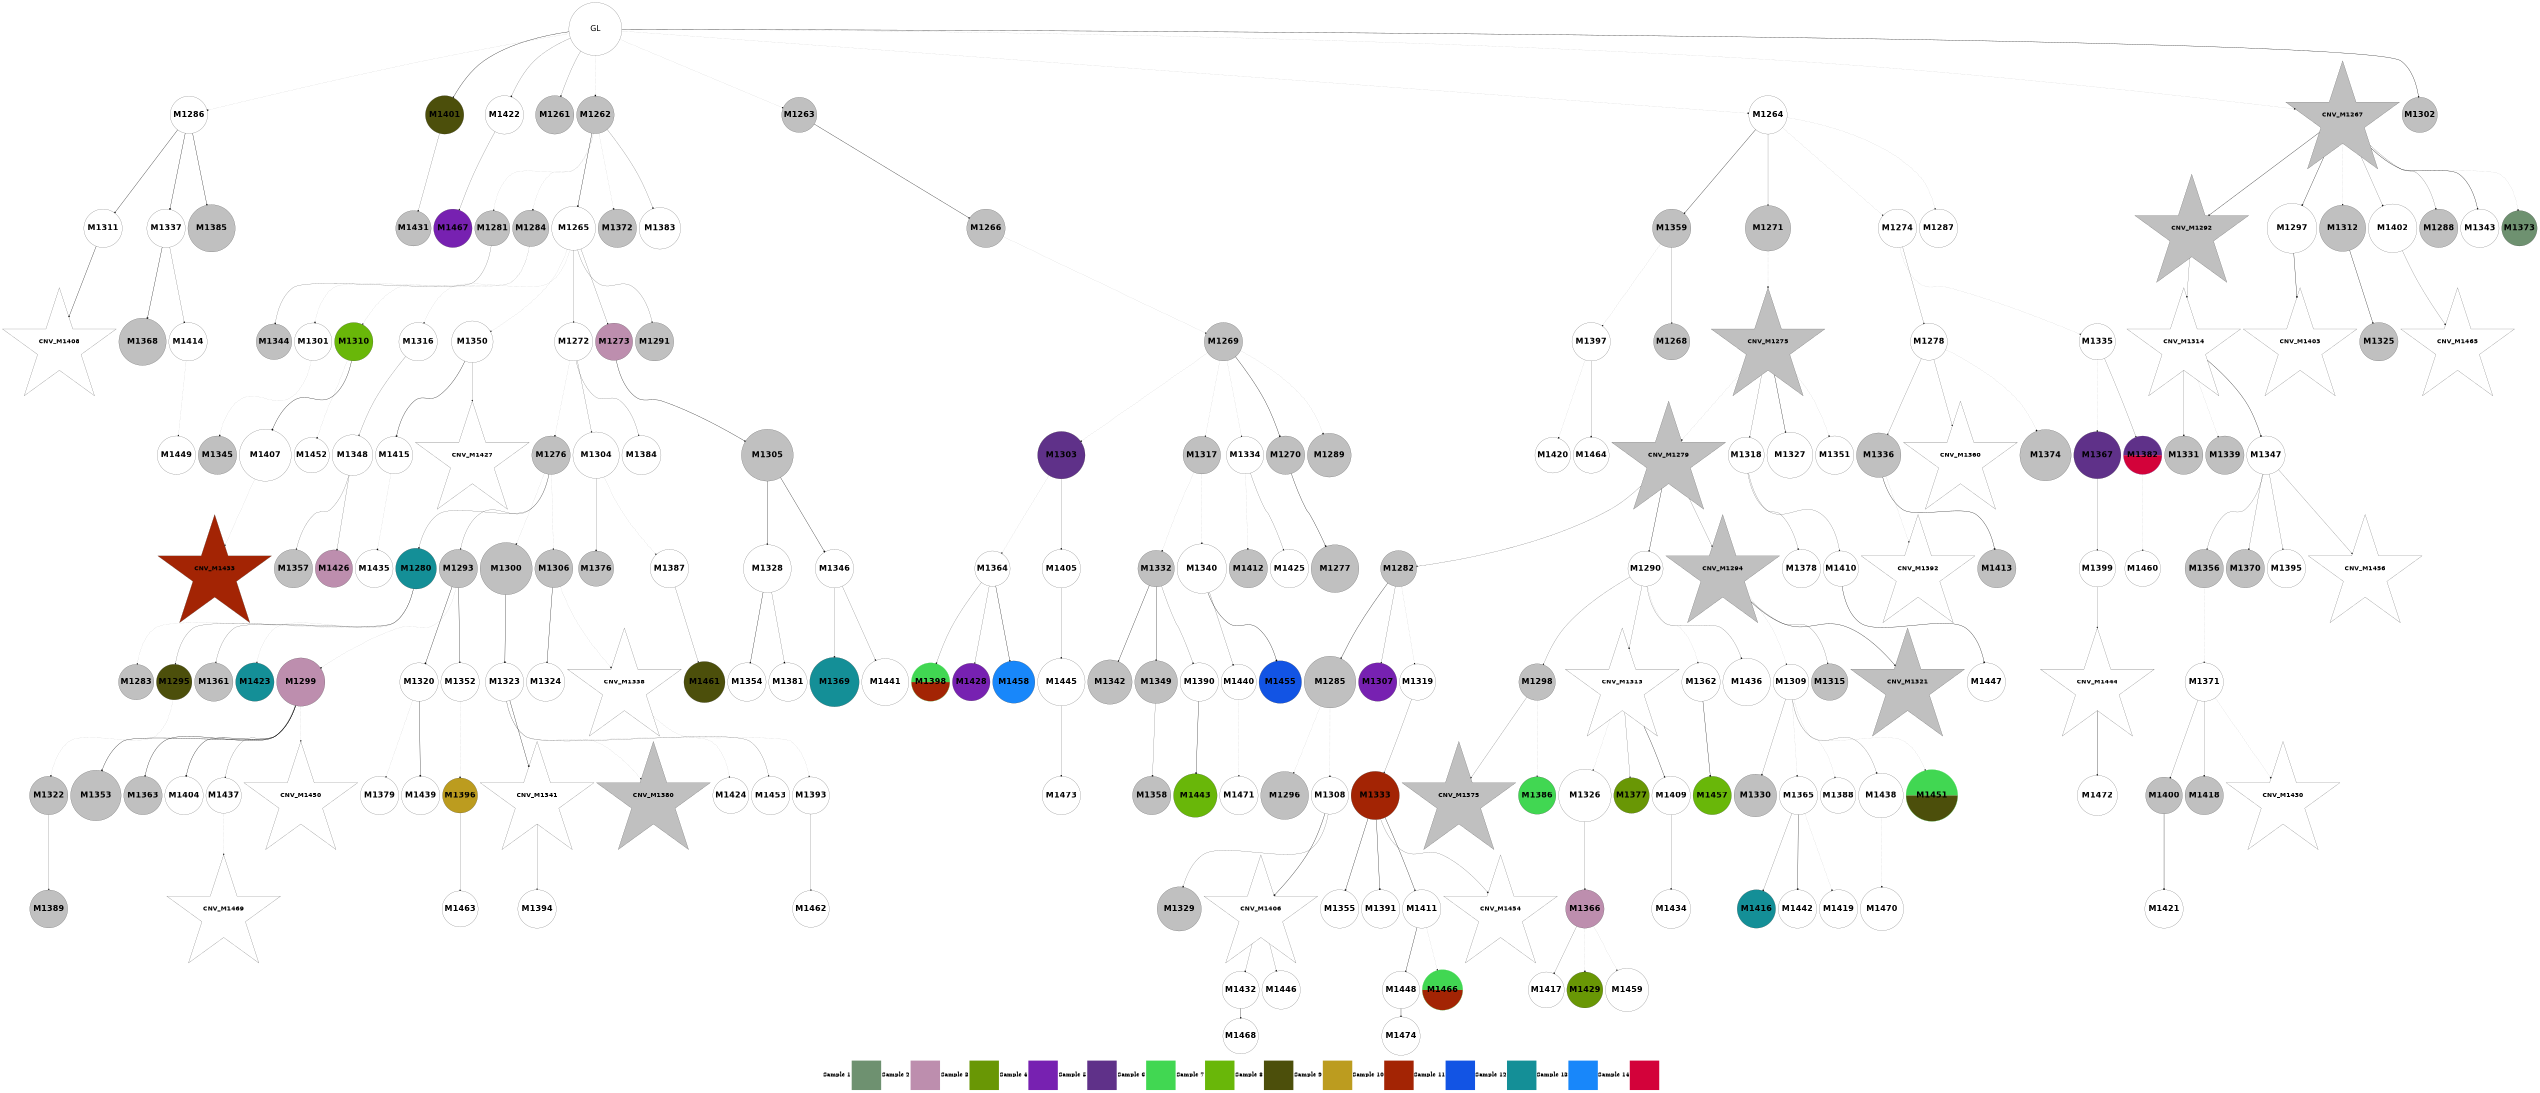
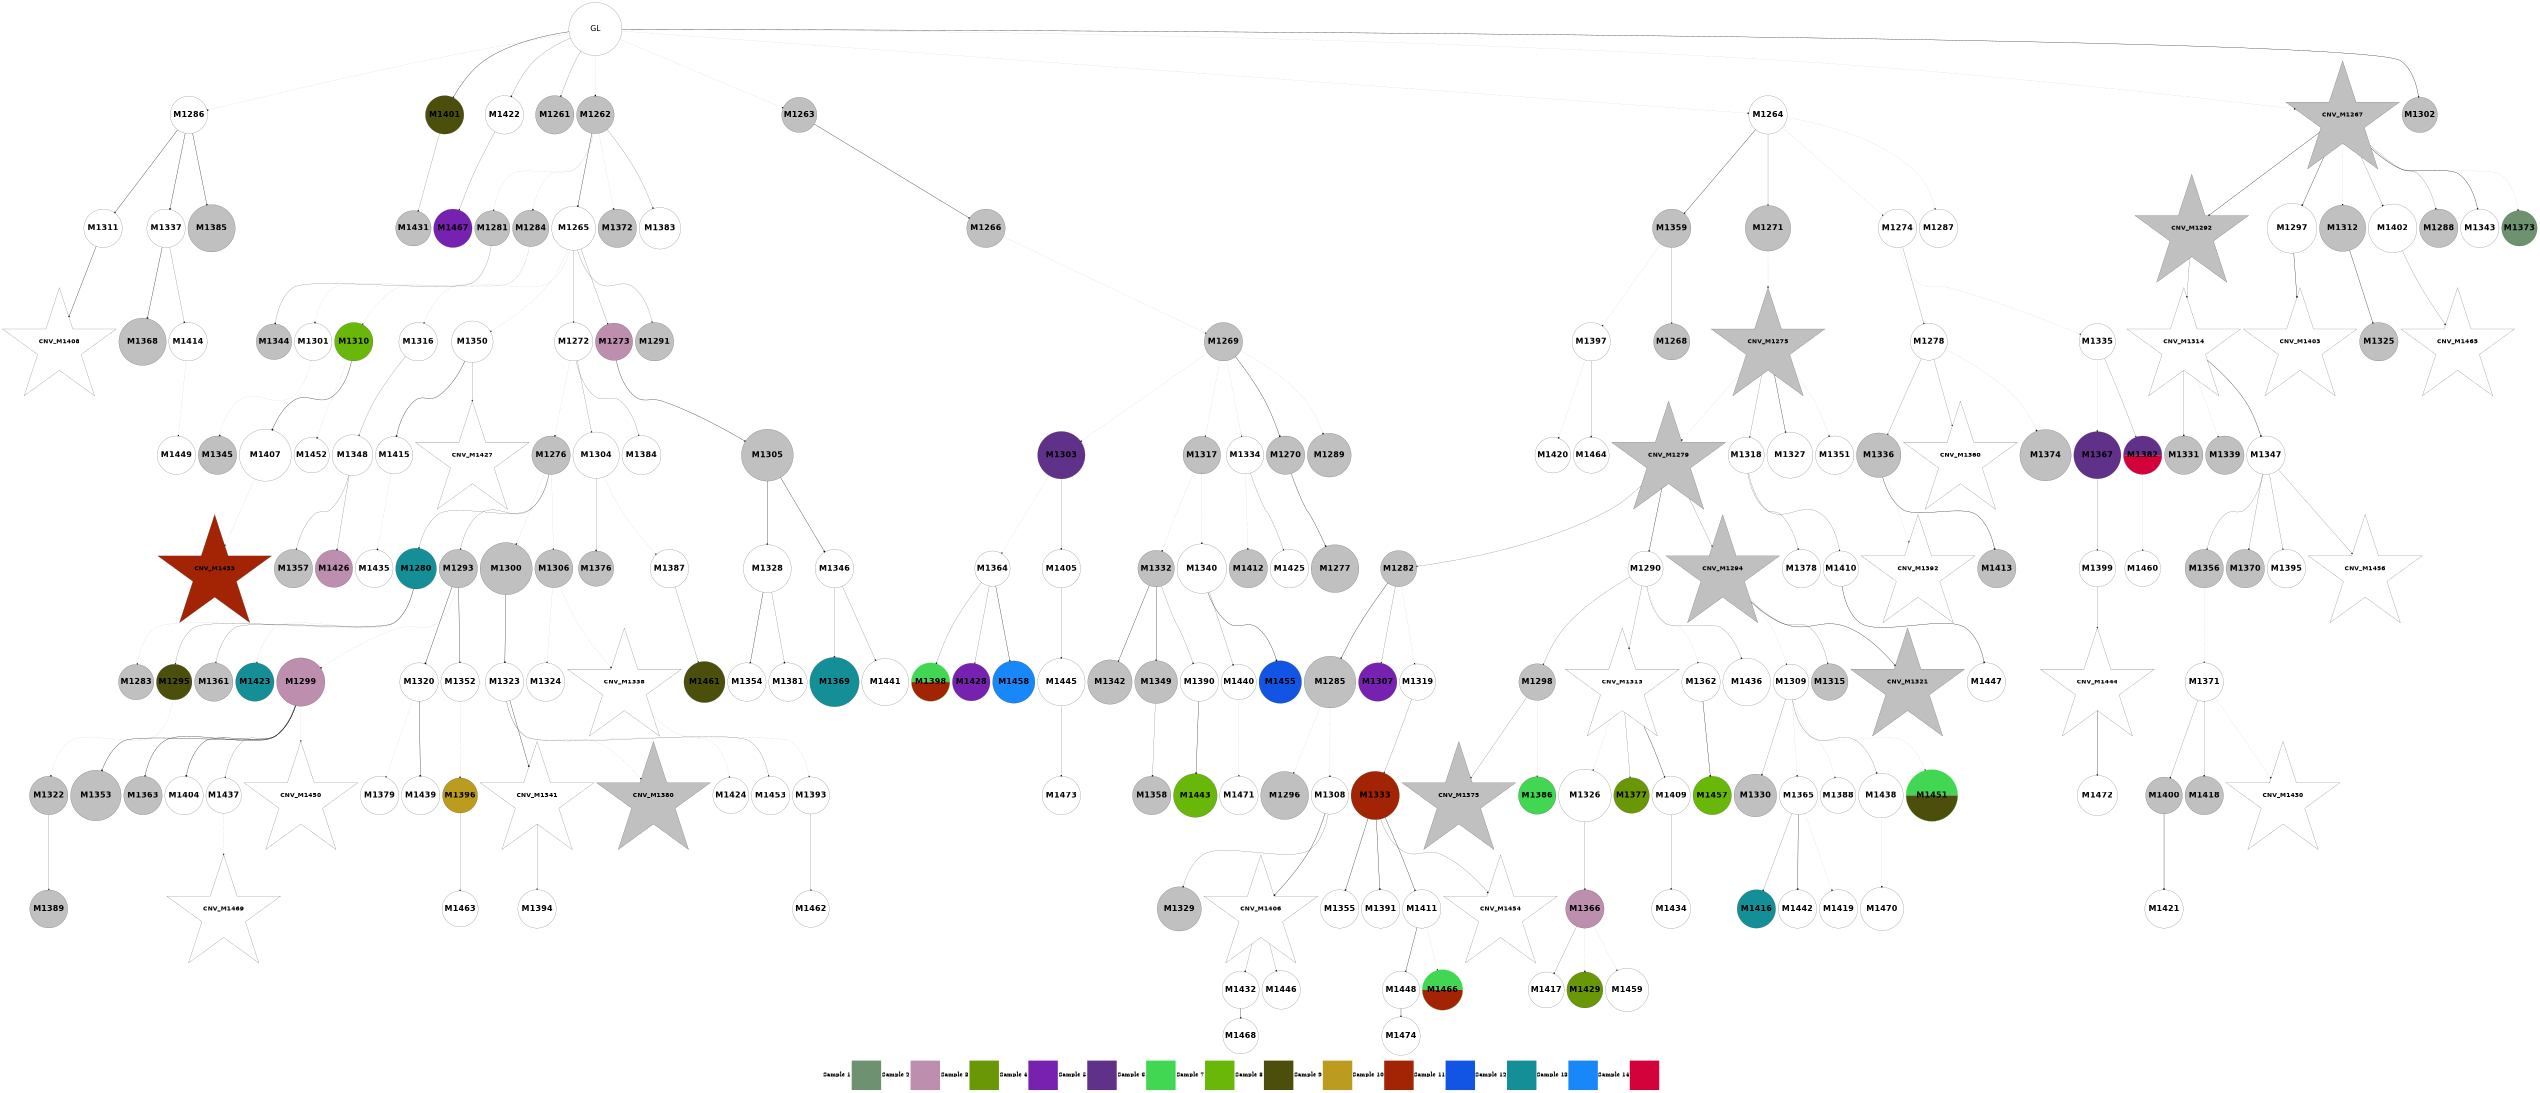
(550, 625) -> (550, 625)
